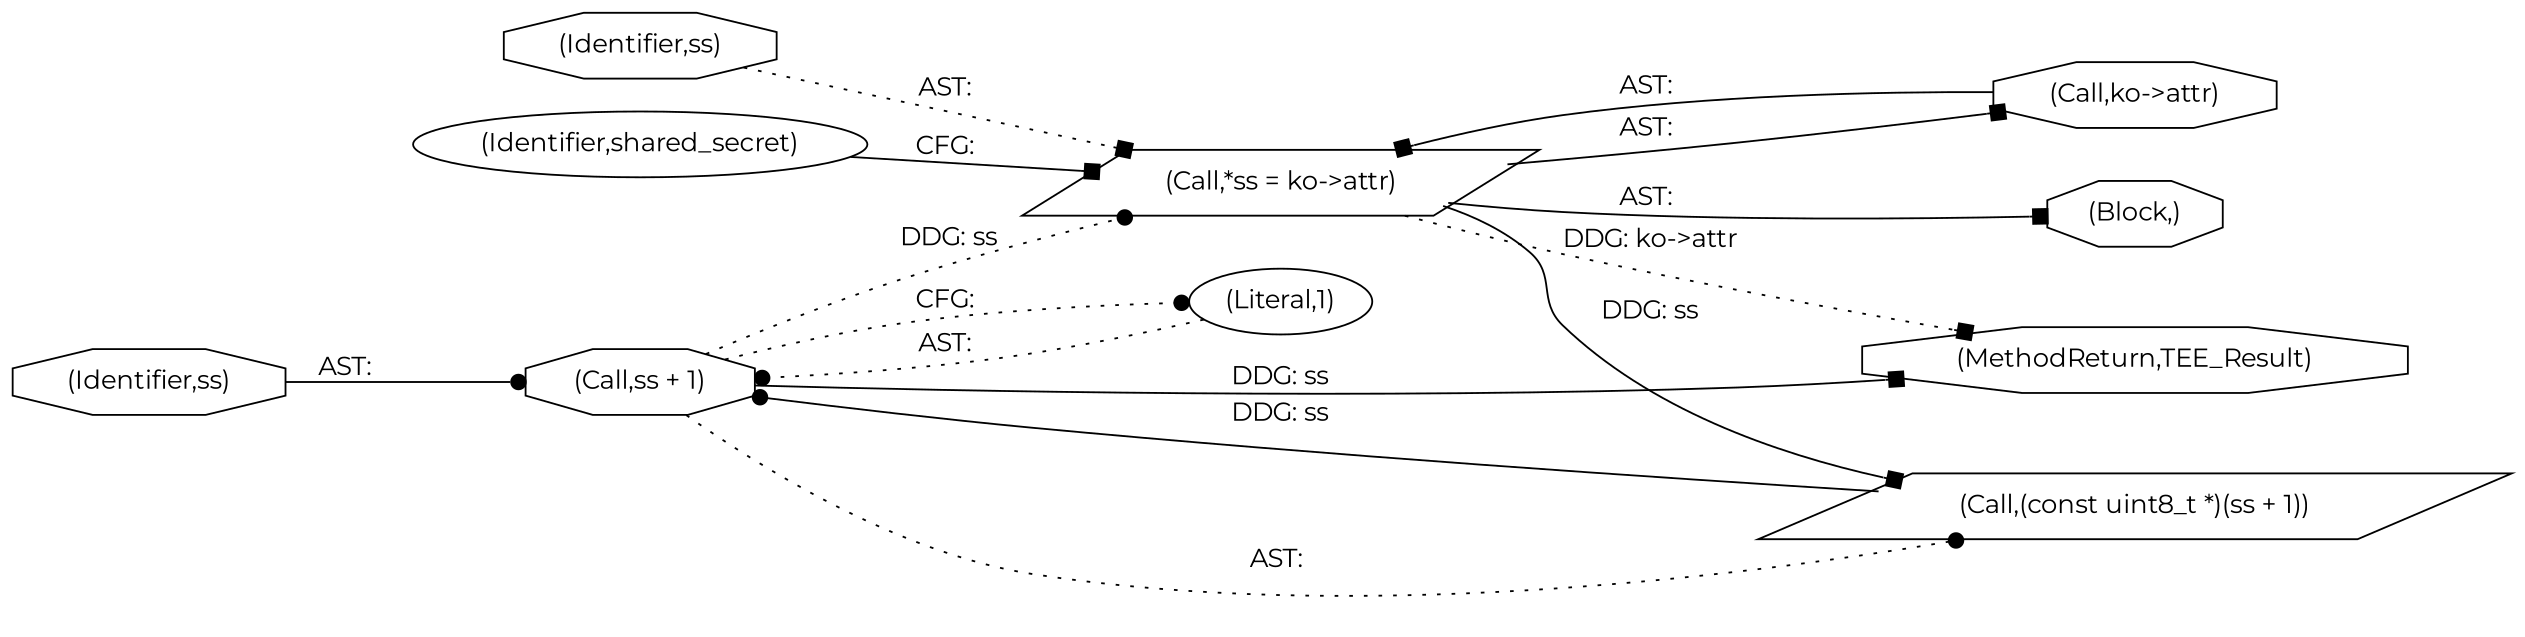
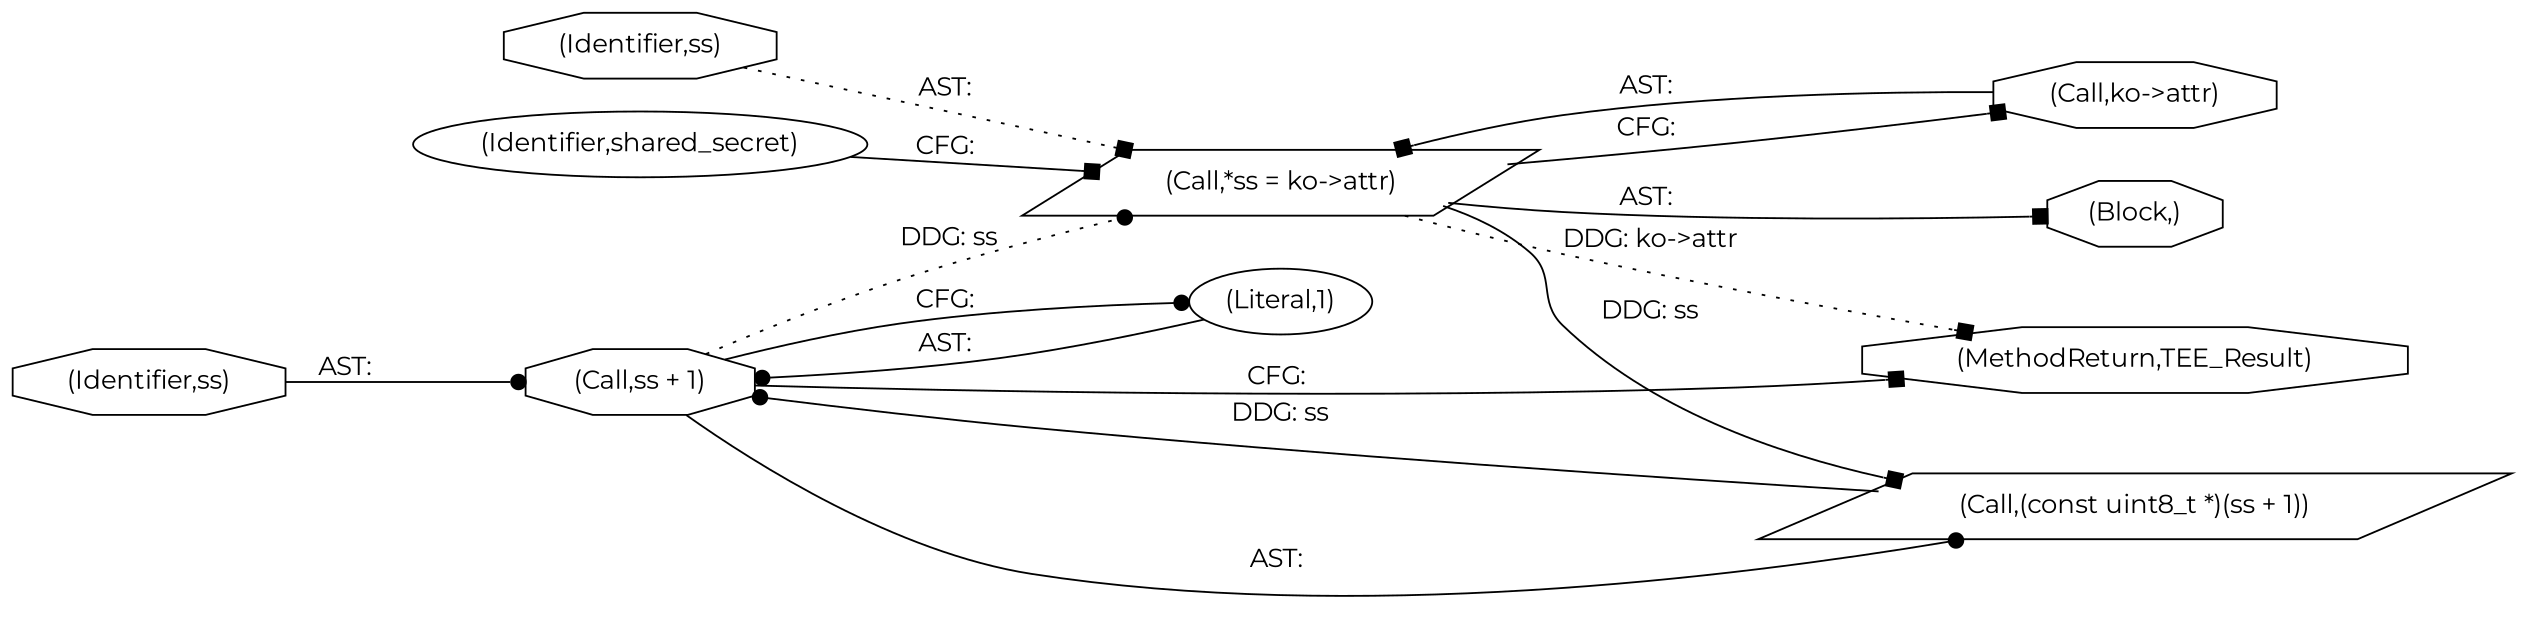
(1650, 129) -> (1650, 129)
(948, 318) -> (948, 318)
(988, 360) -> (988, 360)
(1281, 377) -> (1281, 377)
(1299, 595) -> (1299, 595)
